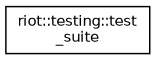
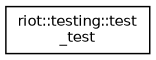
(78, 30) -> (78, 30)
